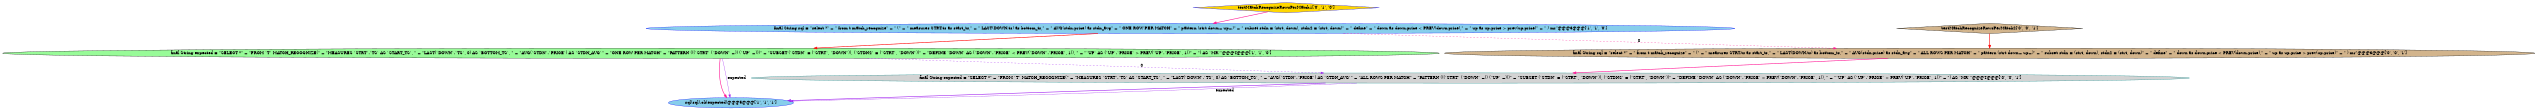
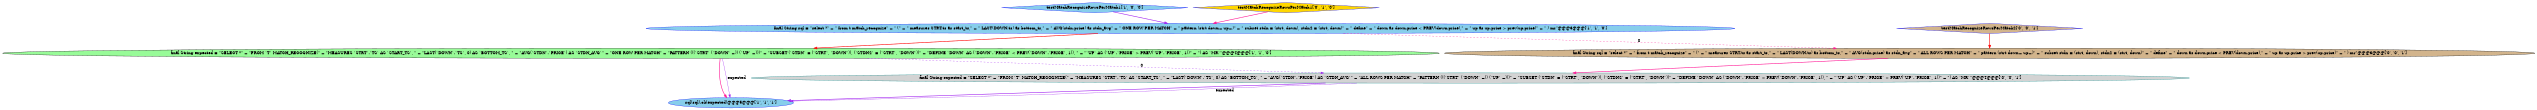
none -> (1095, 8)
(1990, 28) -> (1990, 28)
